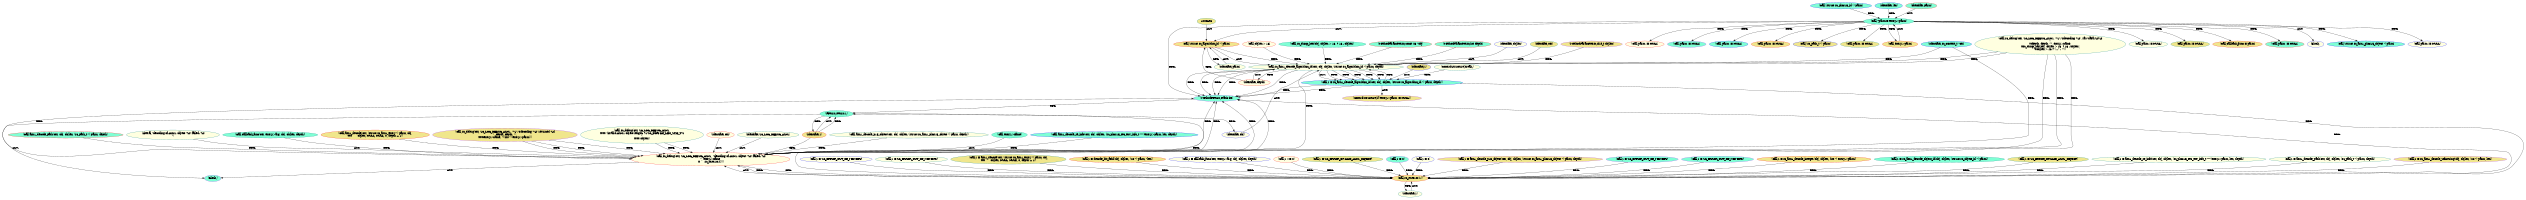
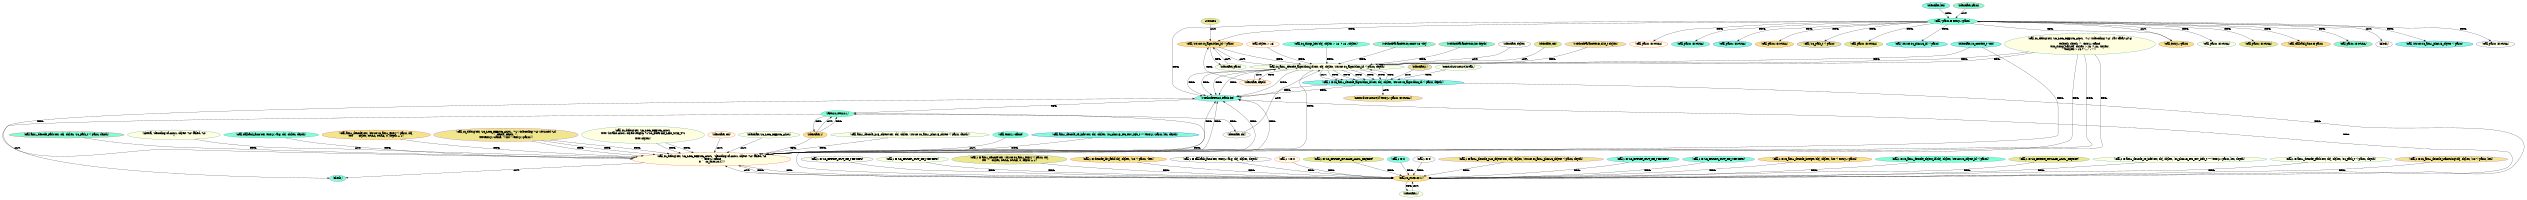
(1864, 13) -> (1935, 32)
(1339, 29) -> (1352, 29)
